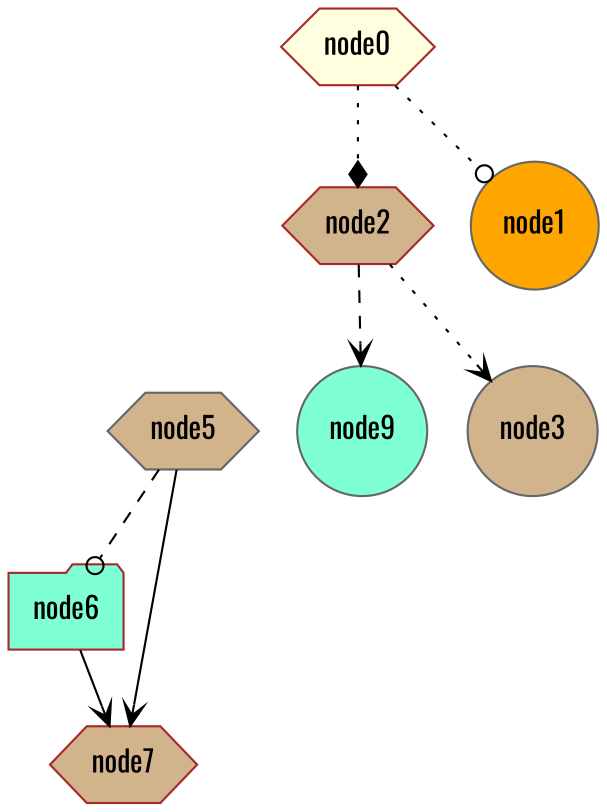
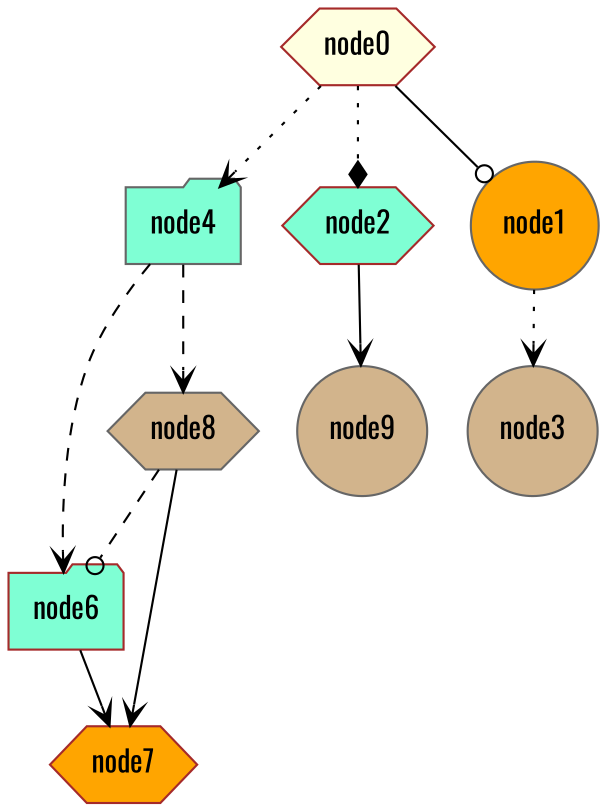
(437, 127) -> (437, 127)
none -> (183, 226)
(358, 226) -> (358, 226)
(360, 304) -> (360, 304)
(433, 314) -> (534, 317)
(183, 431) -> (183, 431)
(362, 431) -> (362, 431)
(124, 765) -> (124, 765)
